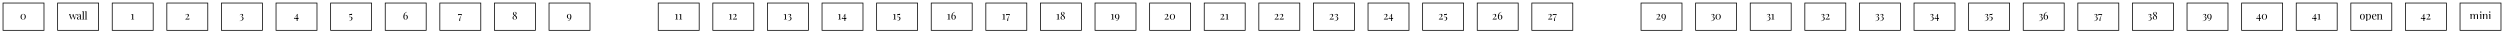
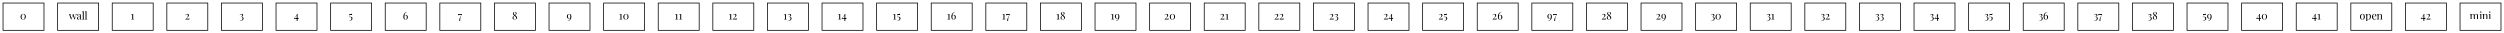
none -> (624, 17)
(1552, 17) -> (1552, 17)
none -> (1607, 17)
(2208, 17) -> (2208, 17)
